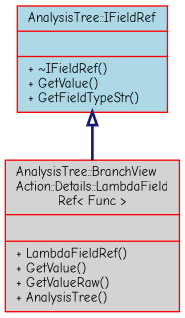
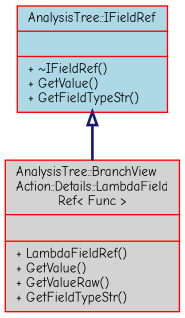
(62, 298) -> (72, 298)
